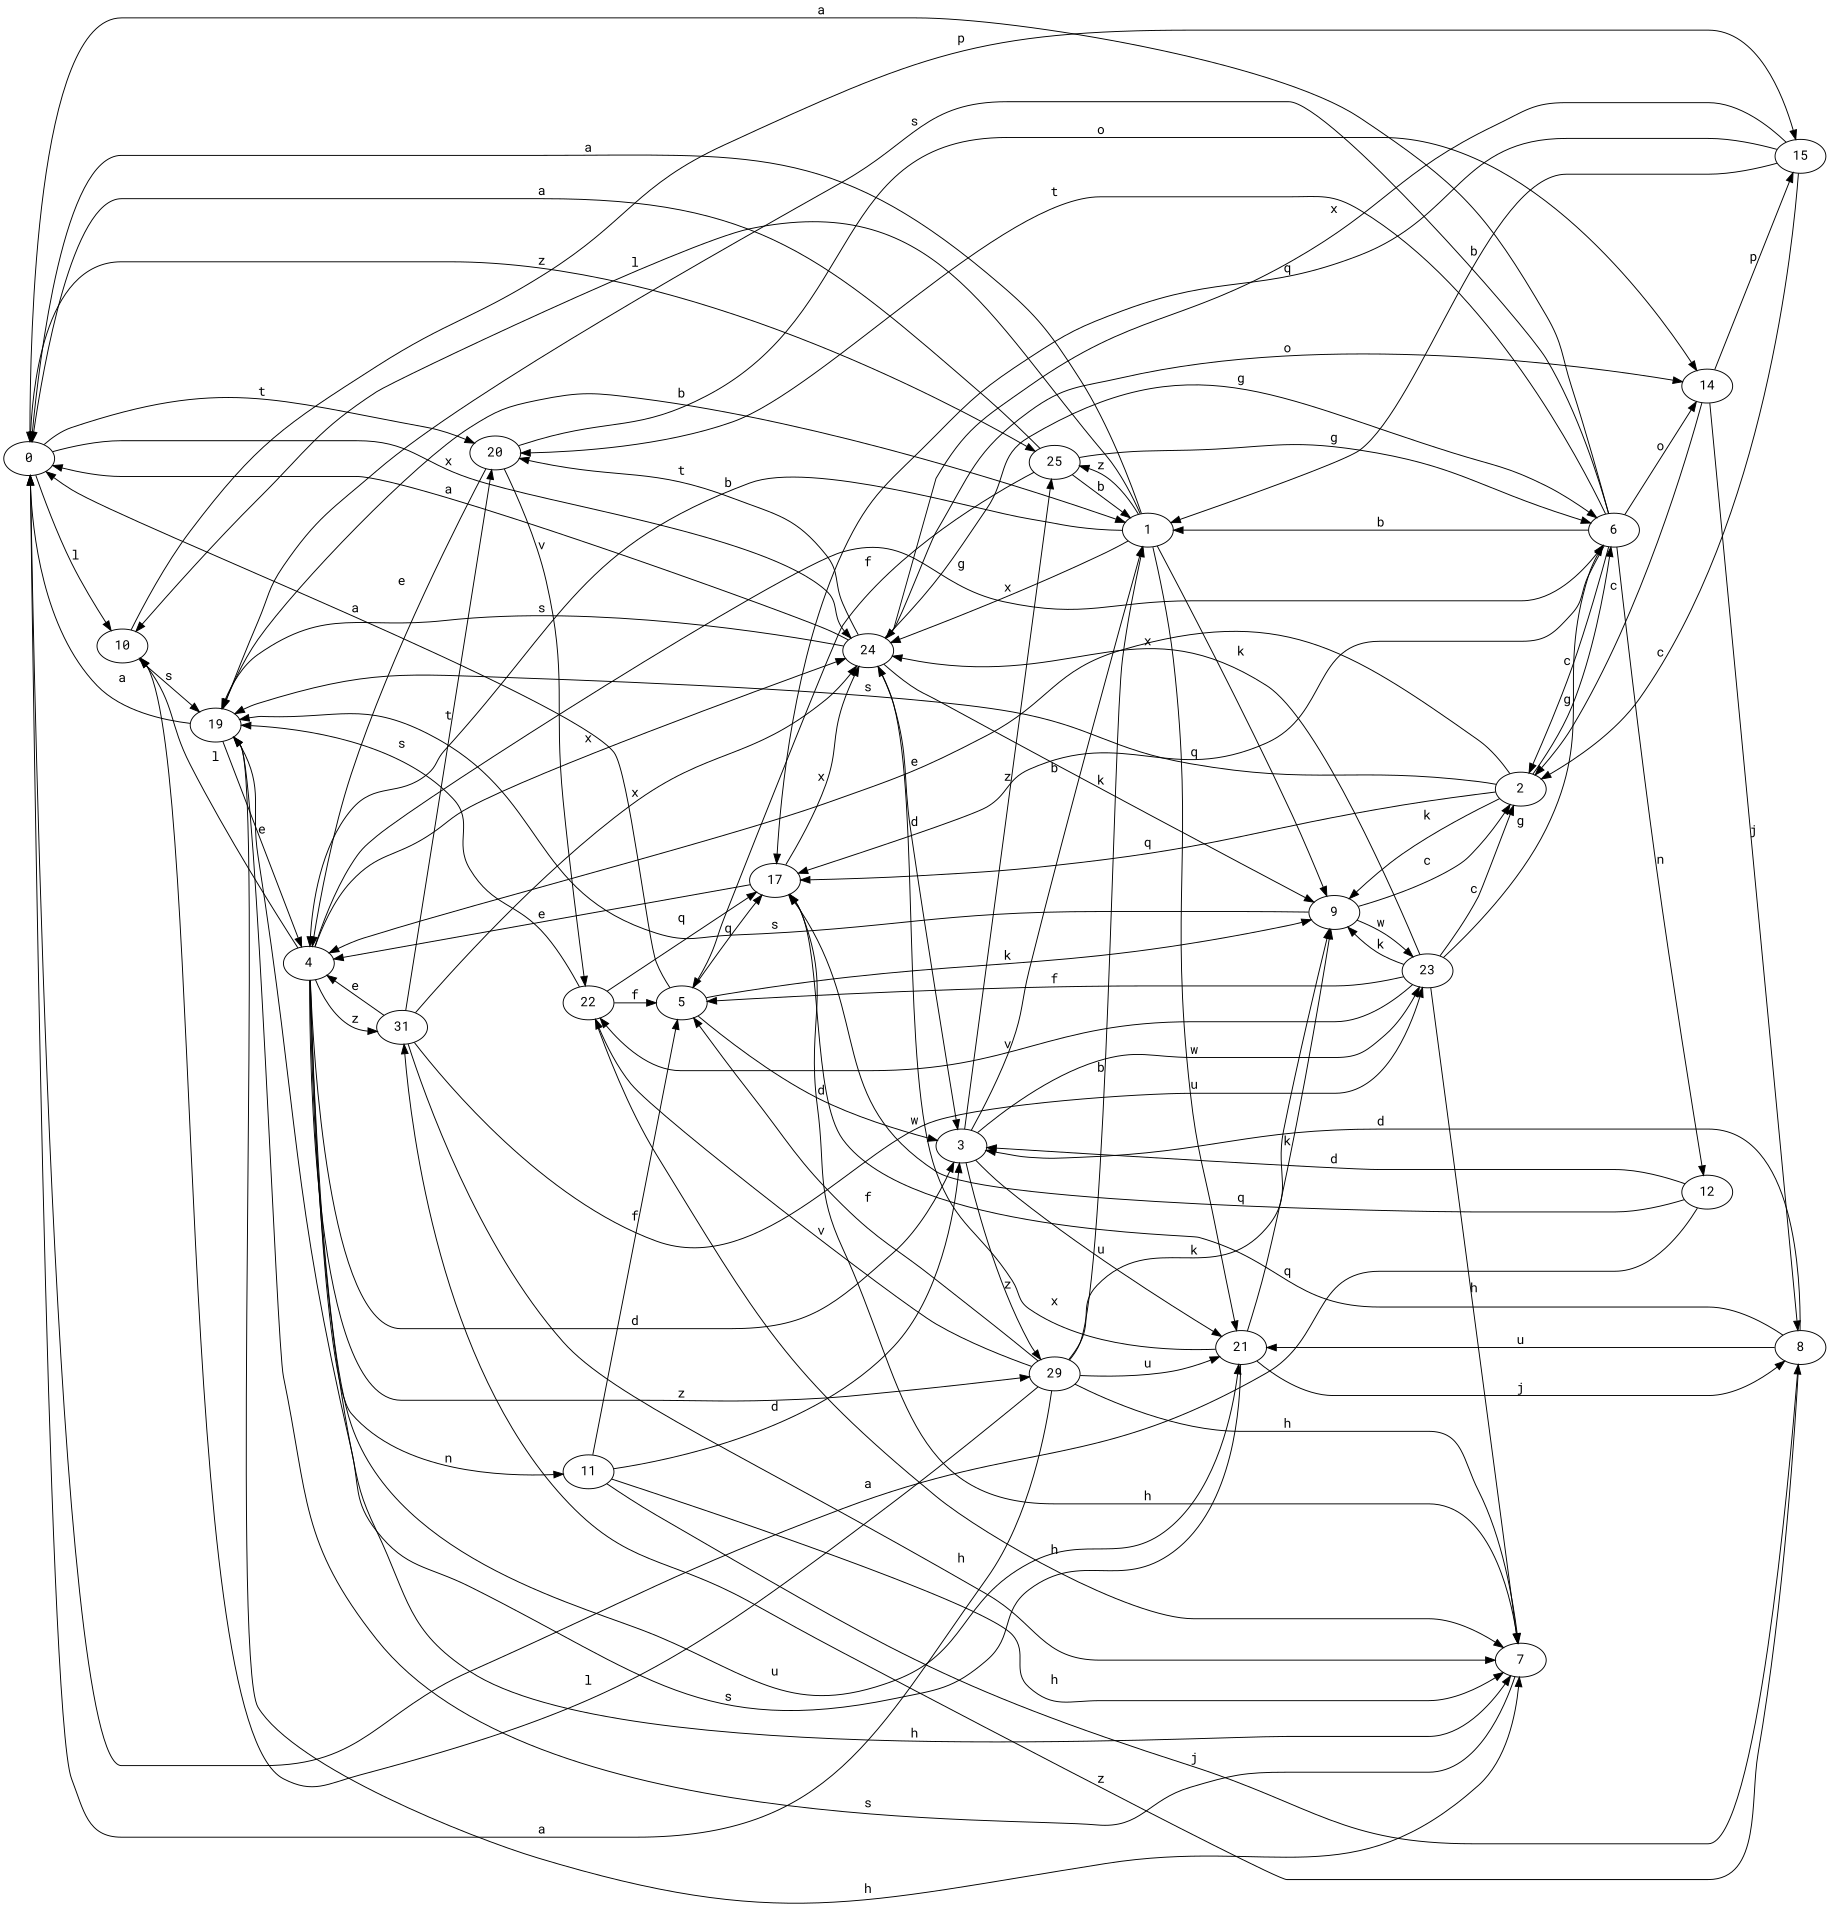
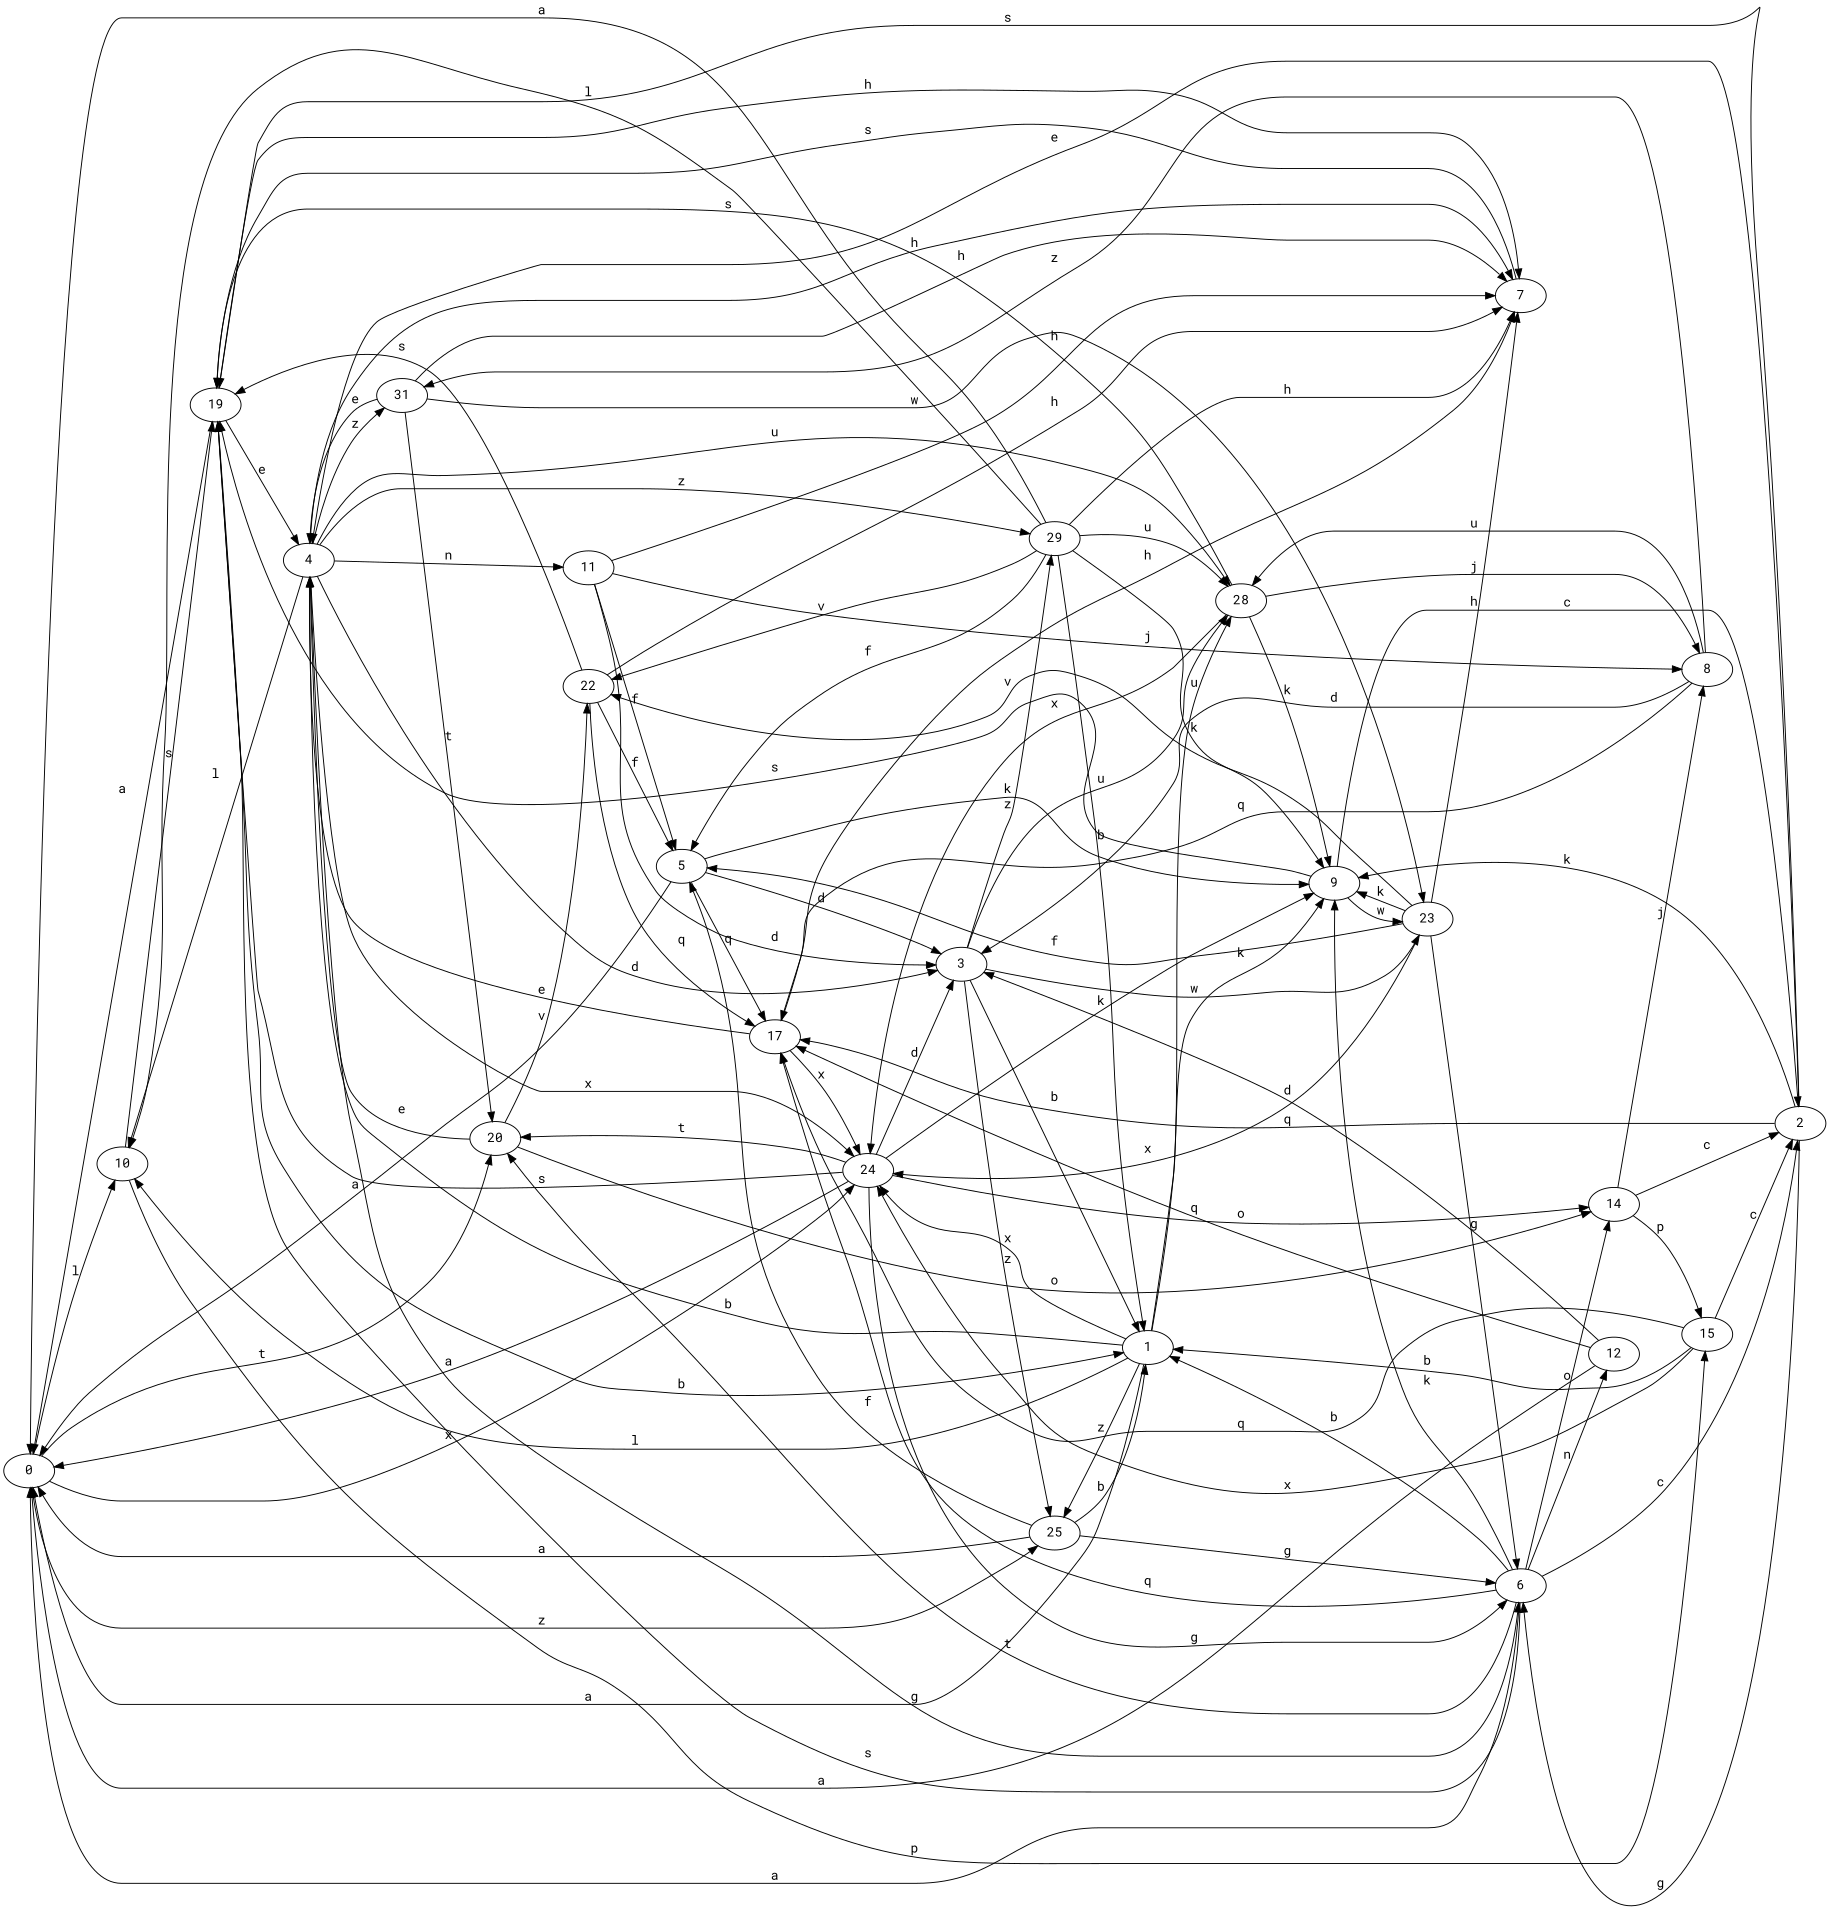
(615, 818) -> none
(1482, 889) -> none
none -> (1366, 1257)
(1241, 1348) -> (1241, 601)
